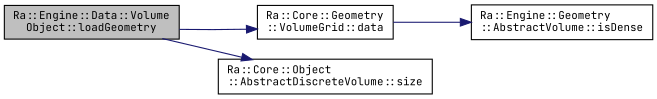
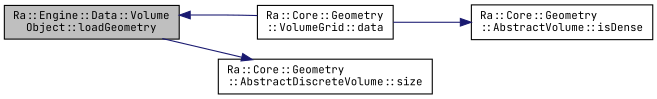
(562, 22) -> (562, 22)
(213, 30) -> (224, 15)
(325, 77) -> (325, 77)
